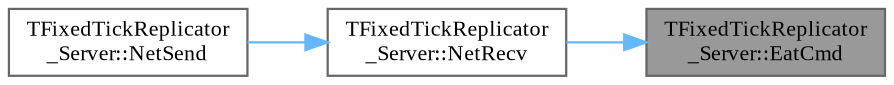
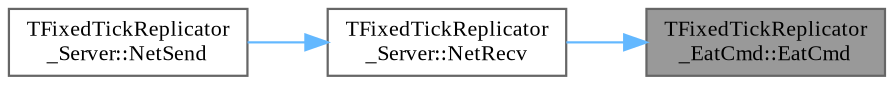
(766, 42) -> (766, 42)
